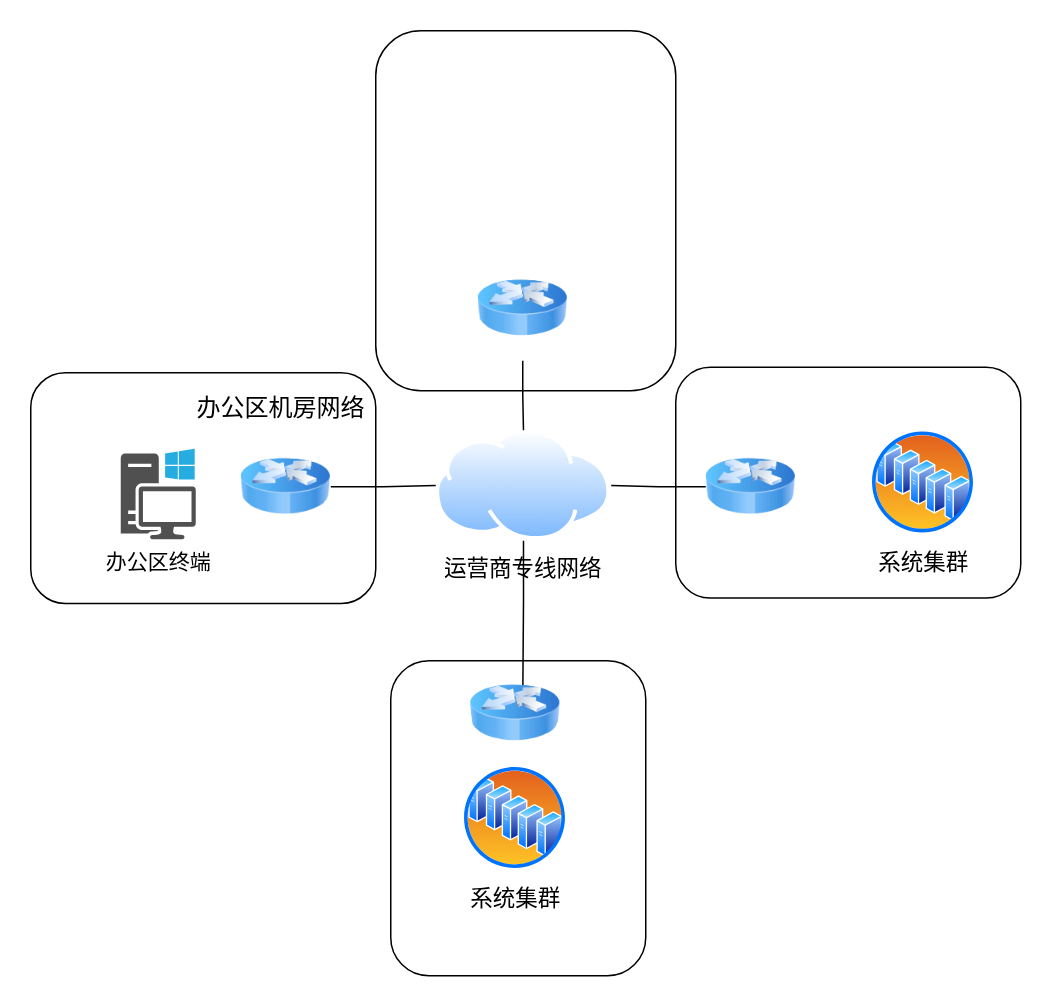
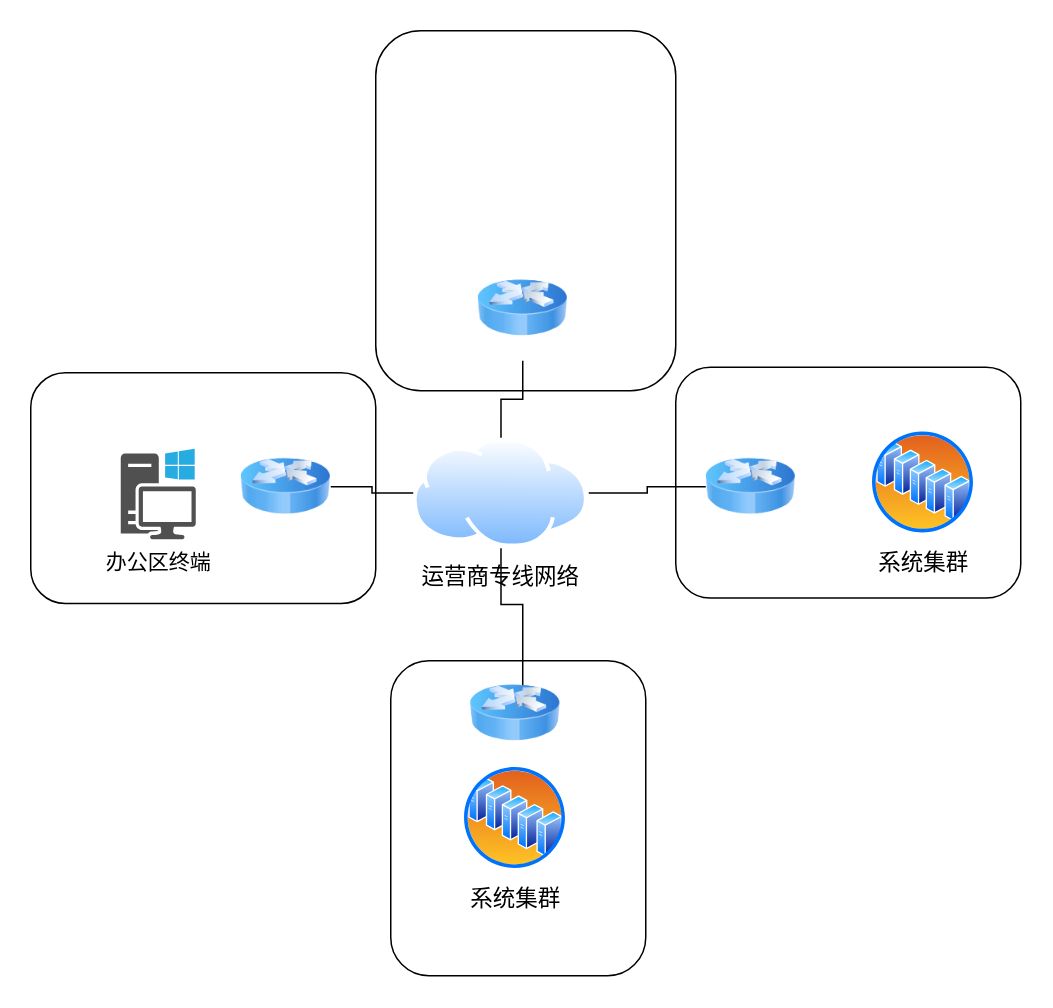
(281, 408) -> none
(523, 485) -> (501, 493)
